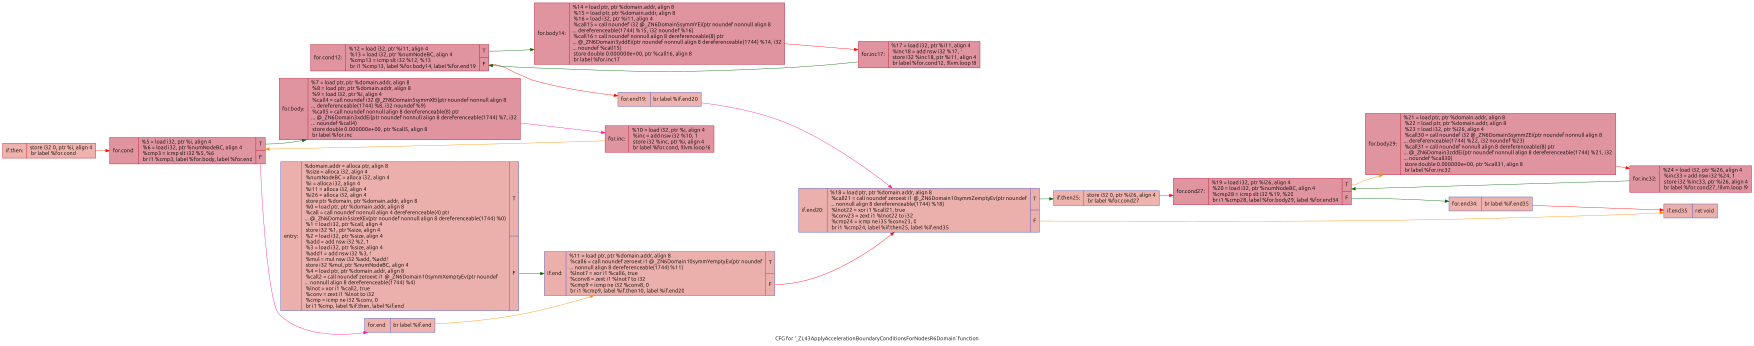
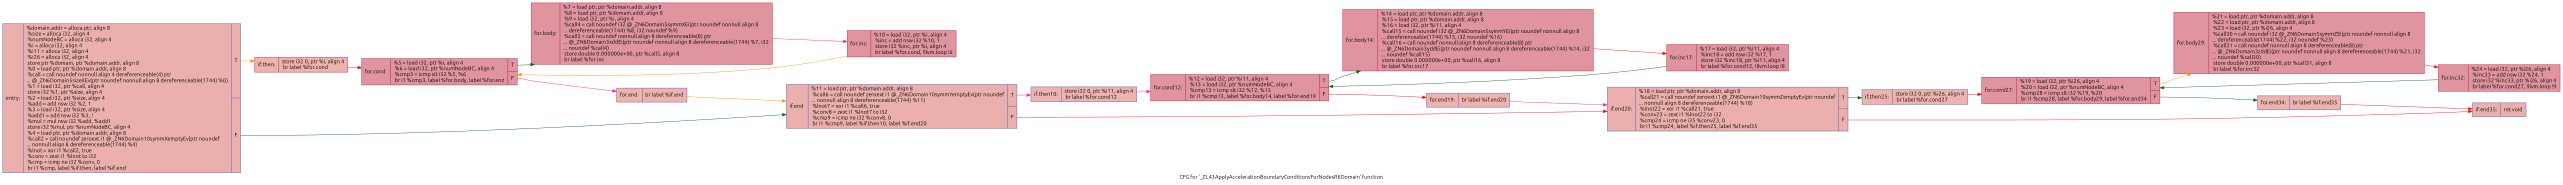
none -> (246, 61)
none -> (1084, 94)
(1350, 221) -> (2158, 119)
